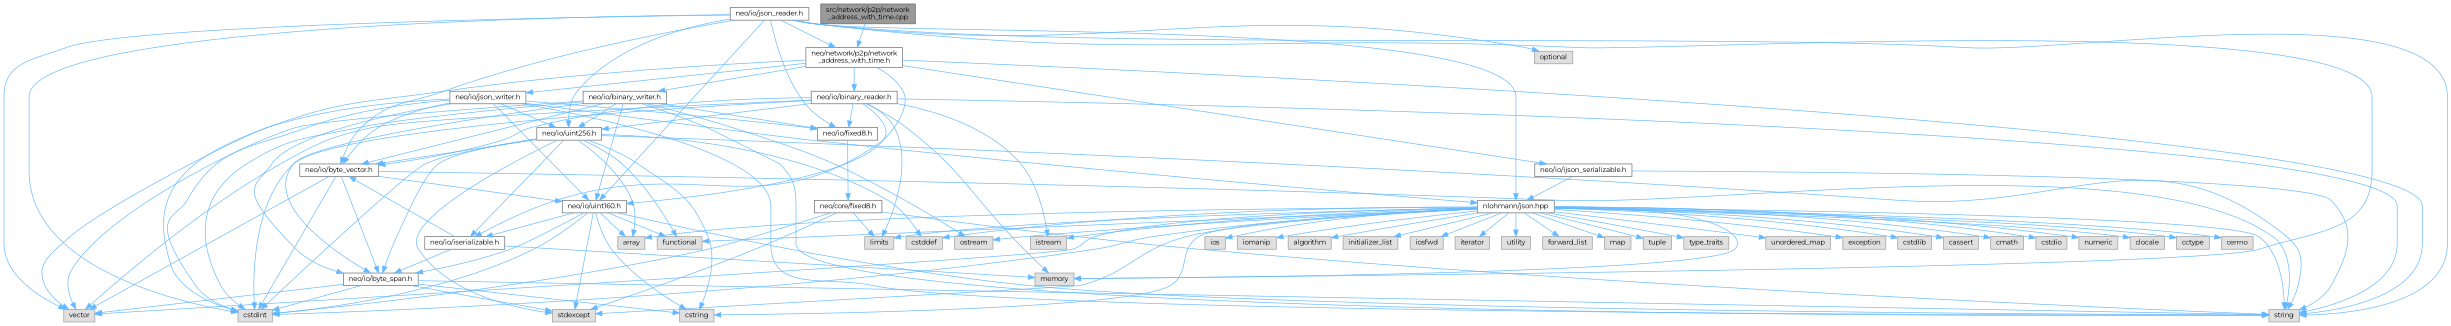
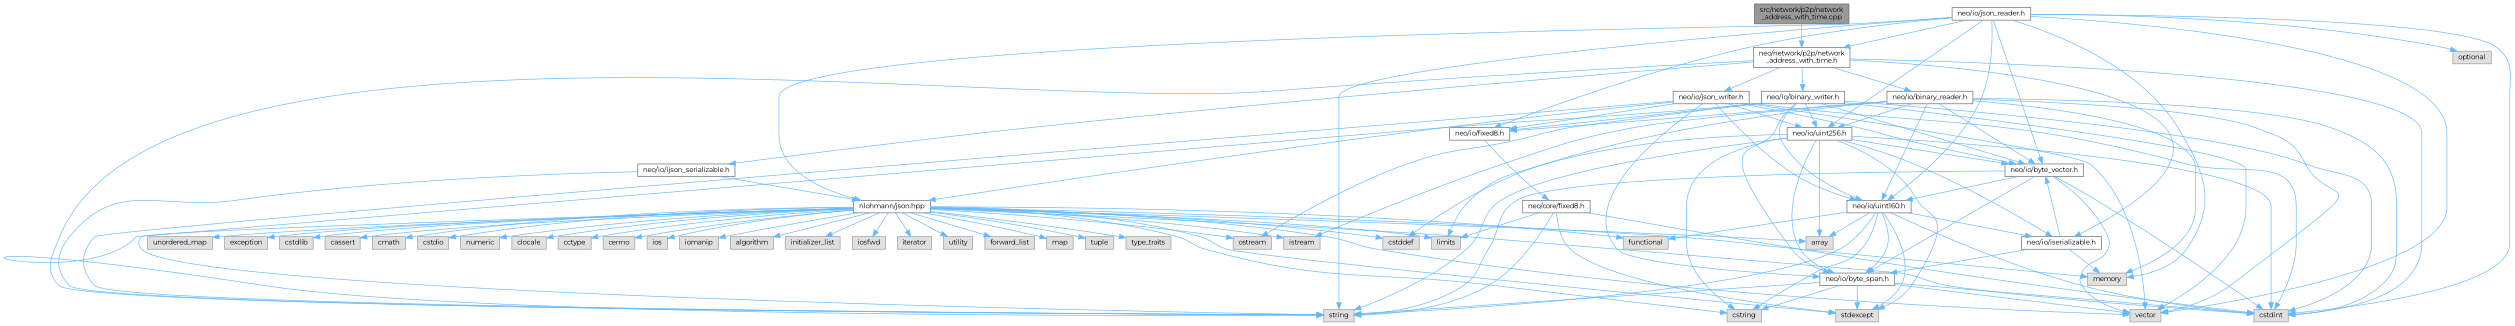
(1732, 125) -> none
(638, 180) -> none
